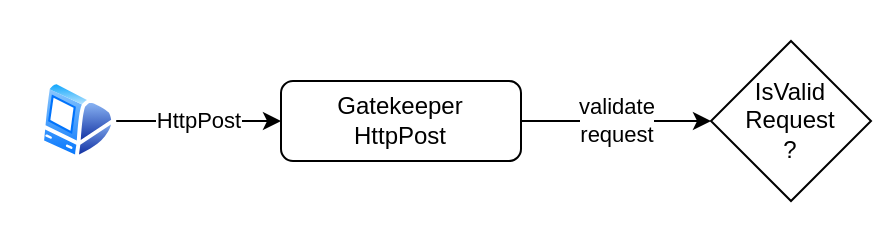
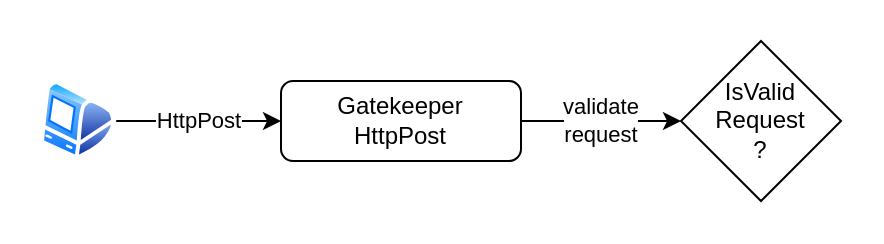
(791, 121) -> (761, 121)
